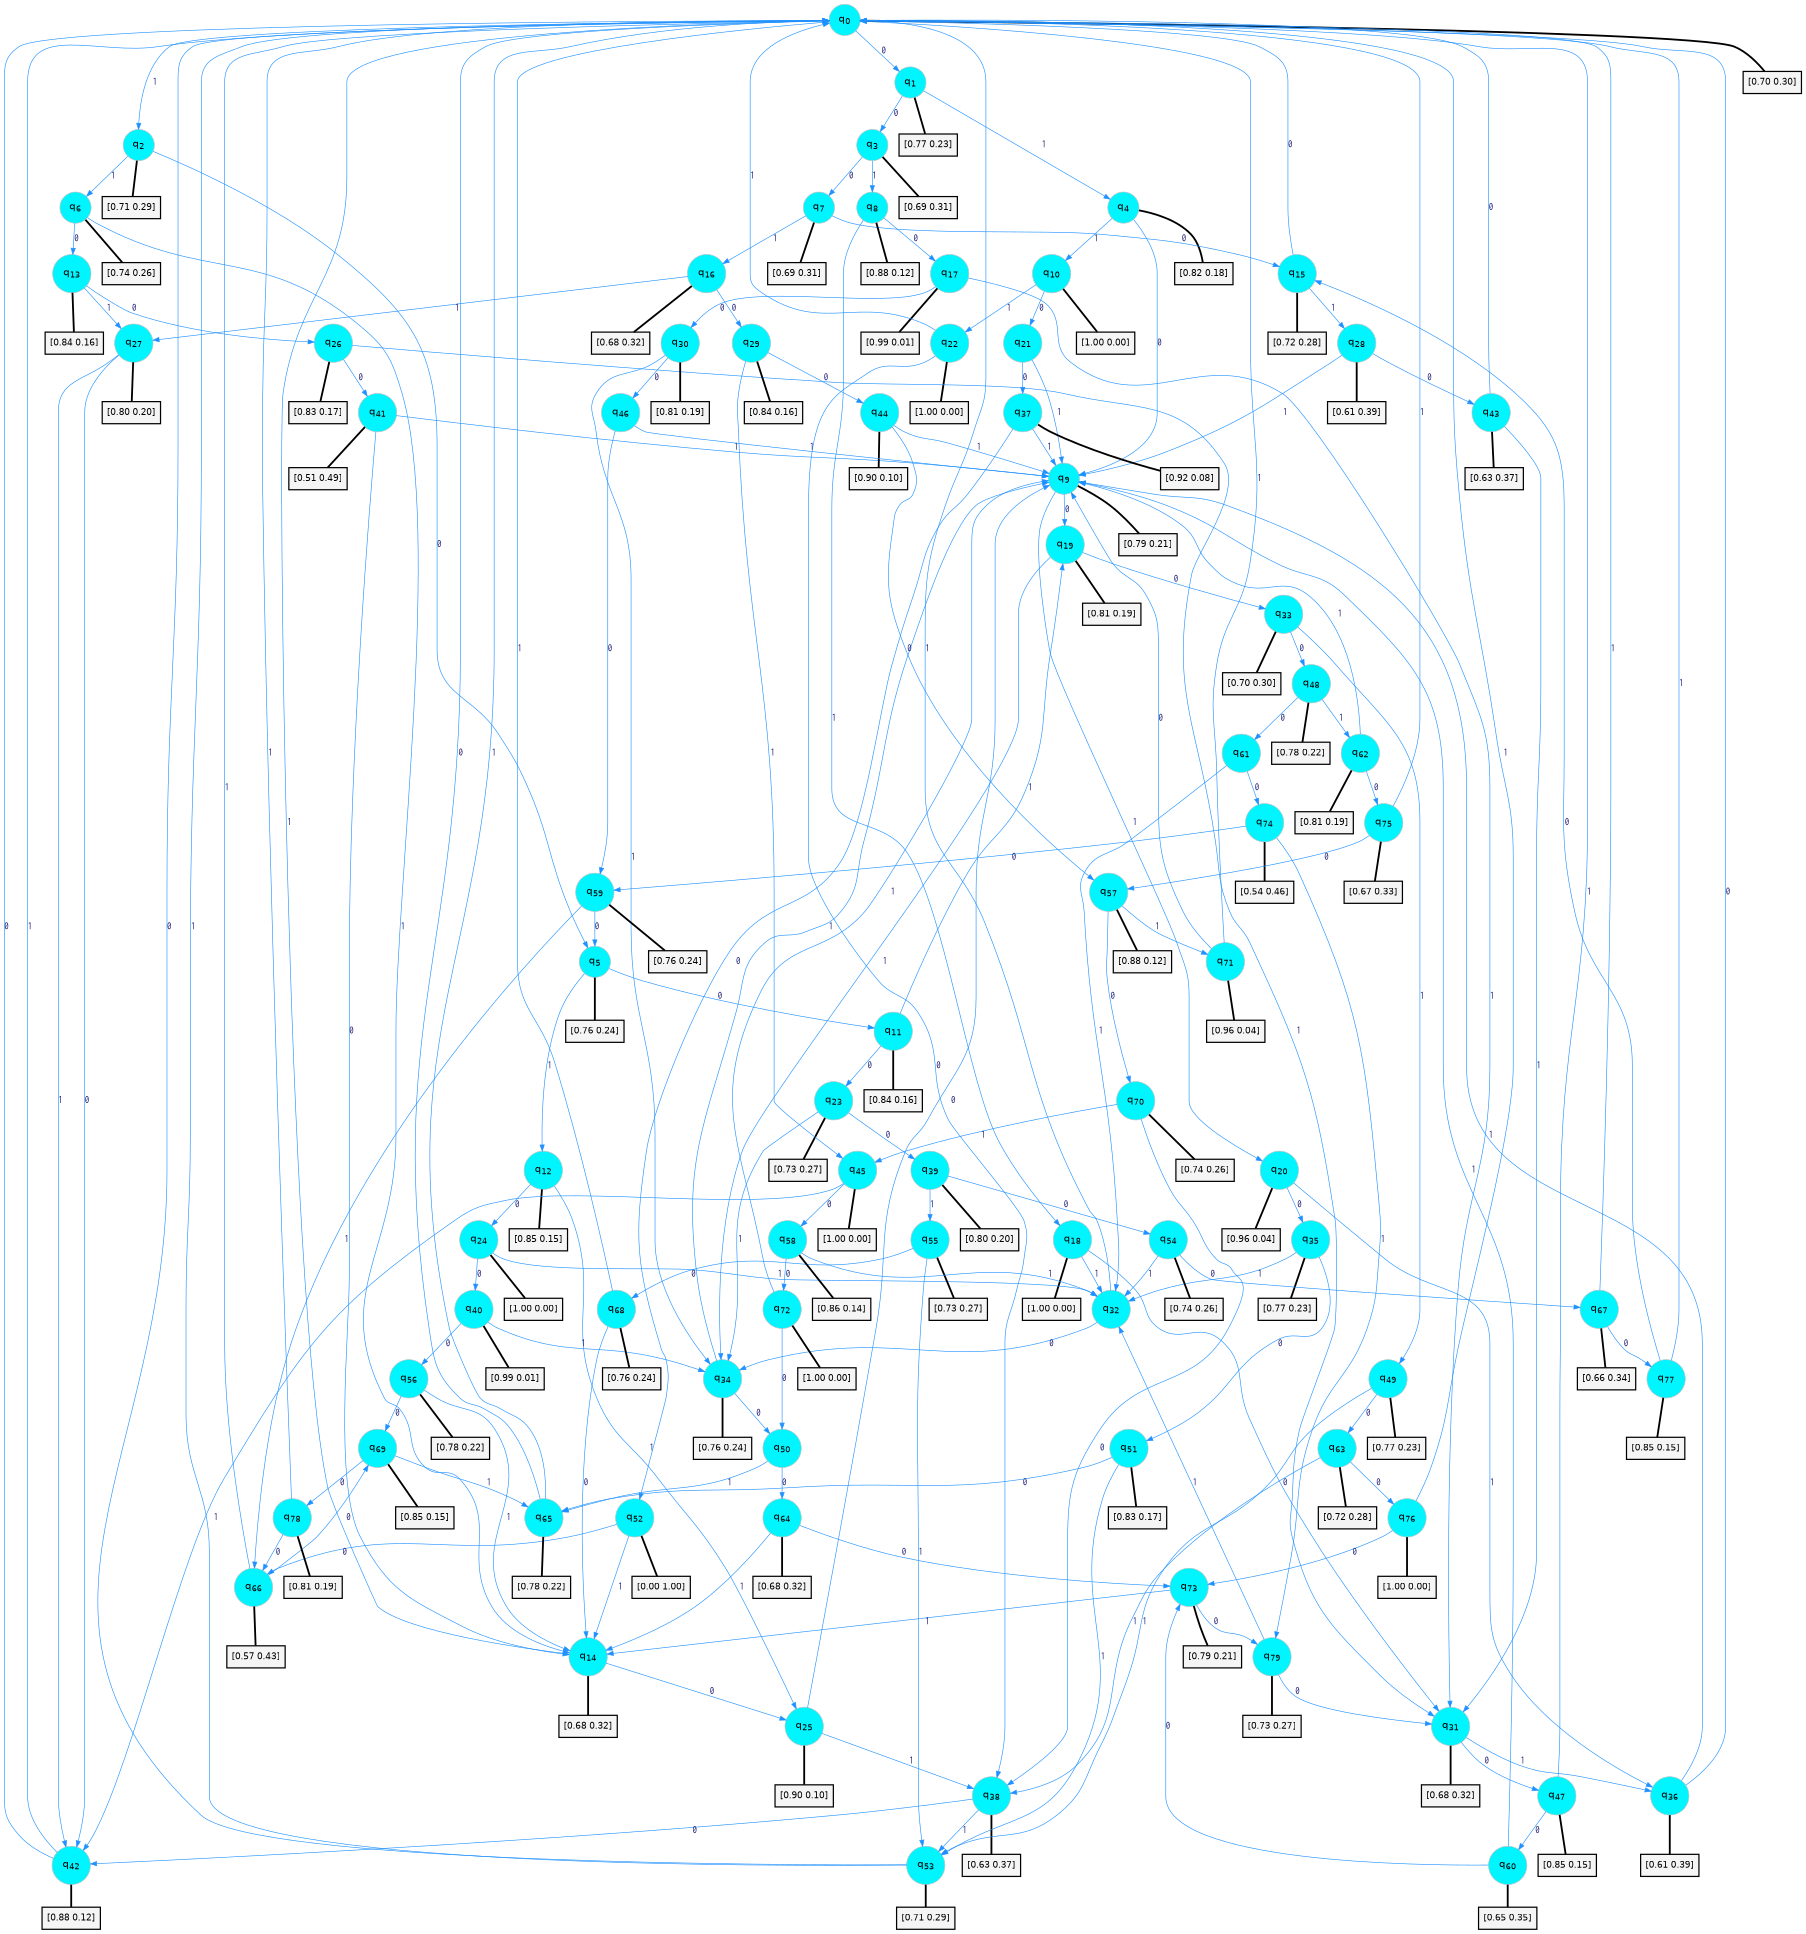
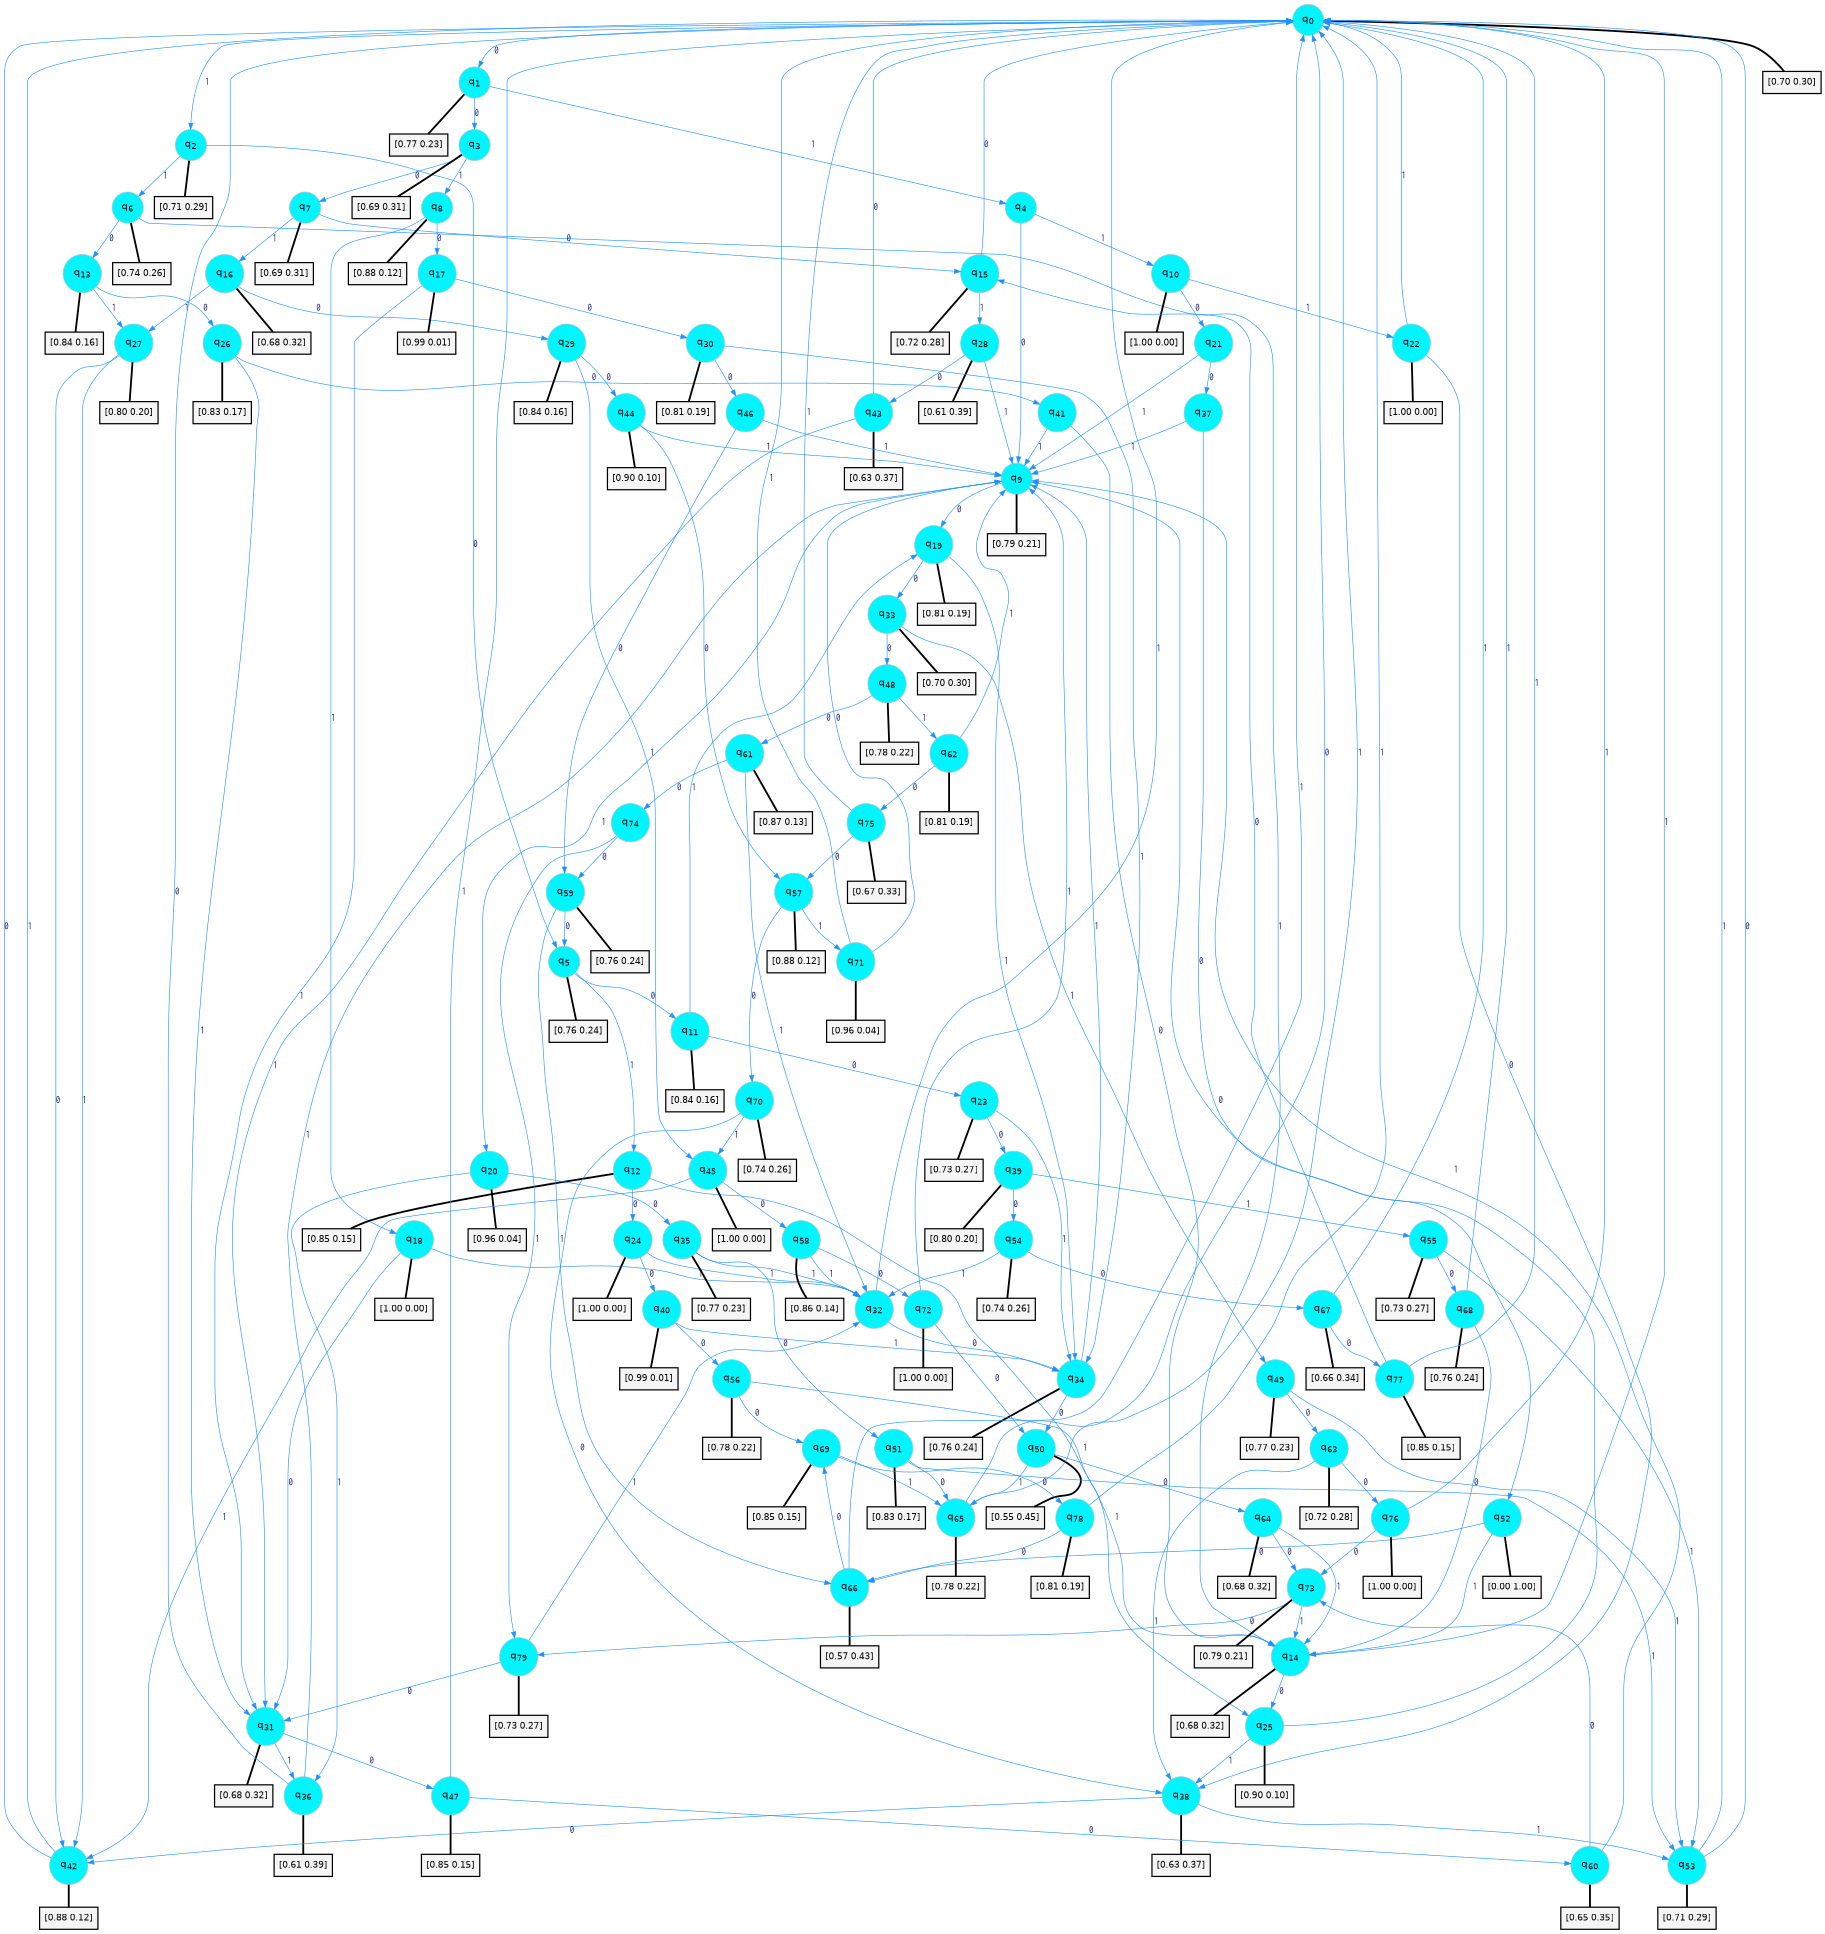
(1204, 274) -> none
(318, 479) -> none
(1190, 479) -> none
none -> (783, 823)
(1265, 892) -> none
none -> (1015, 1518)
